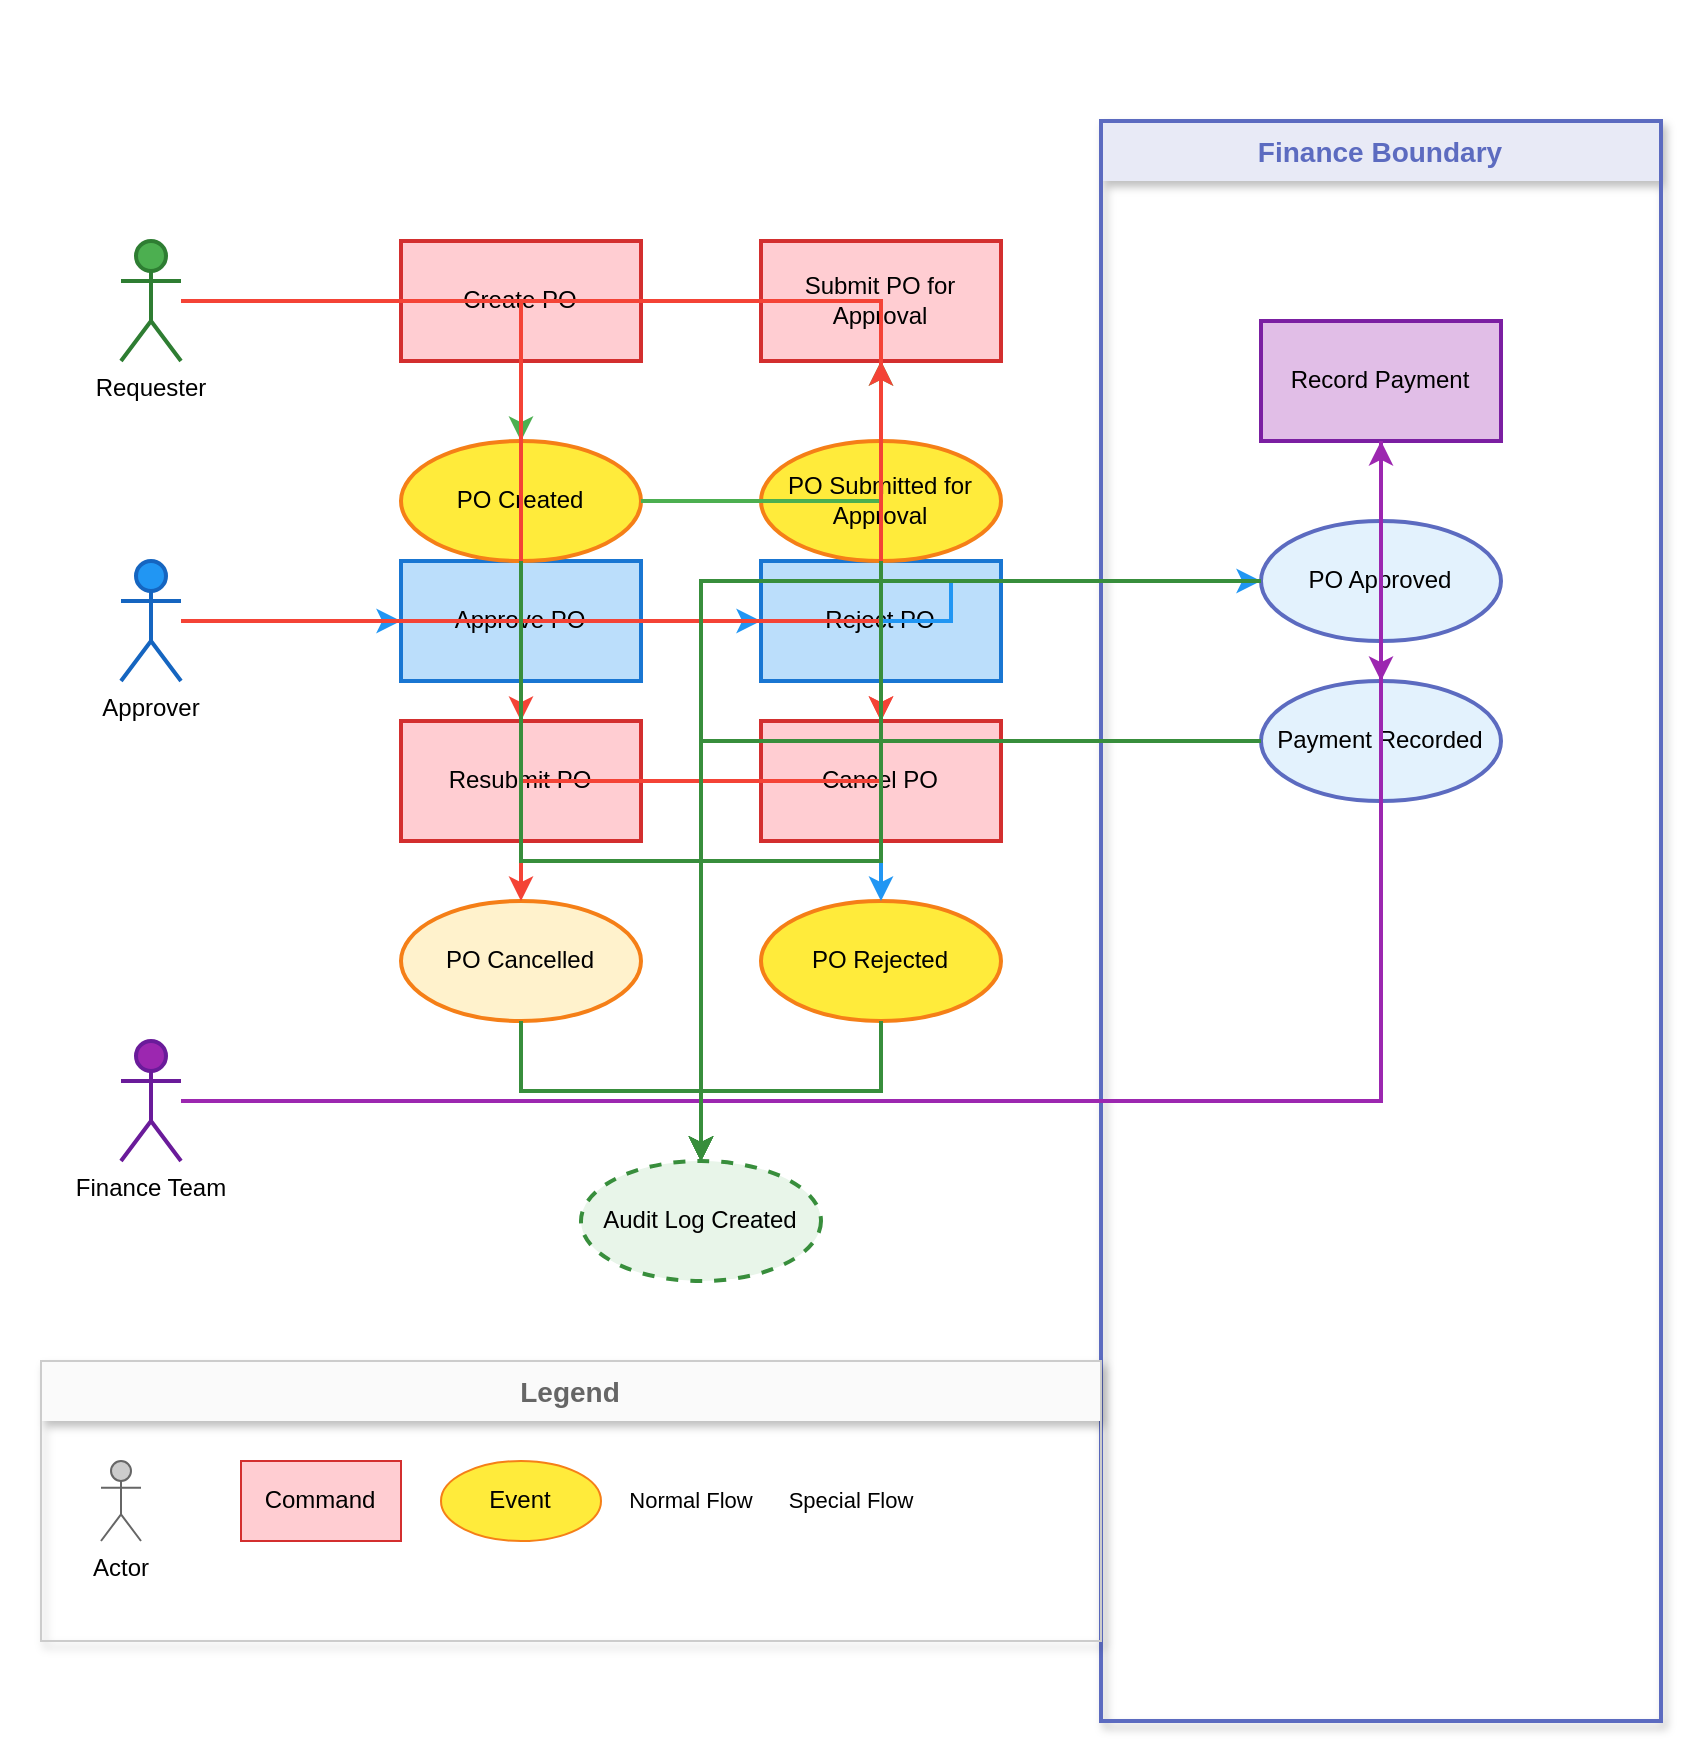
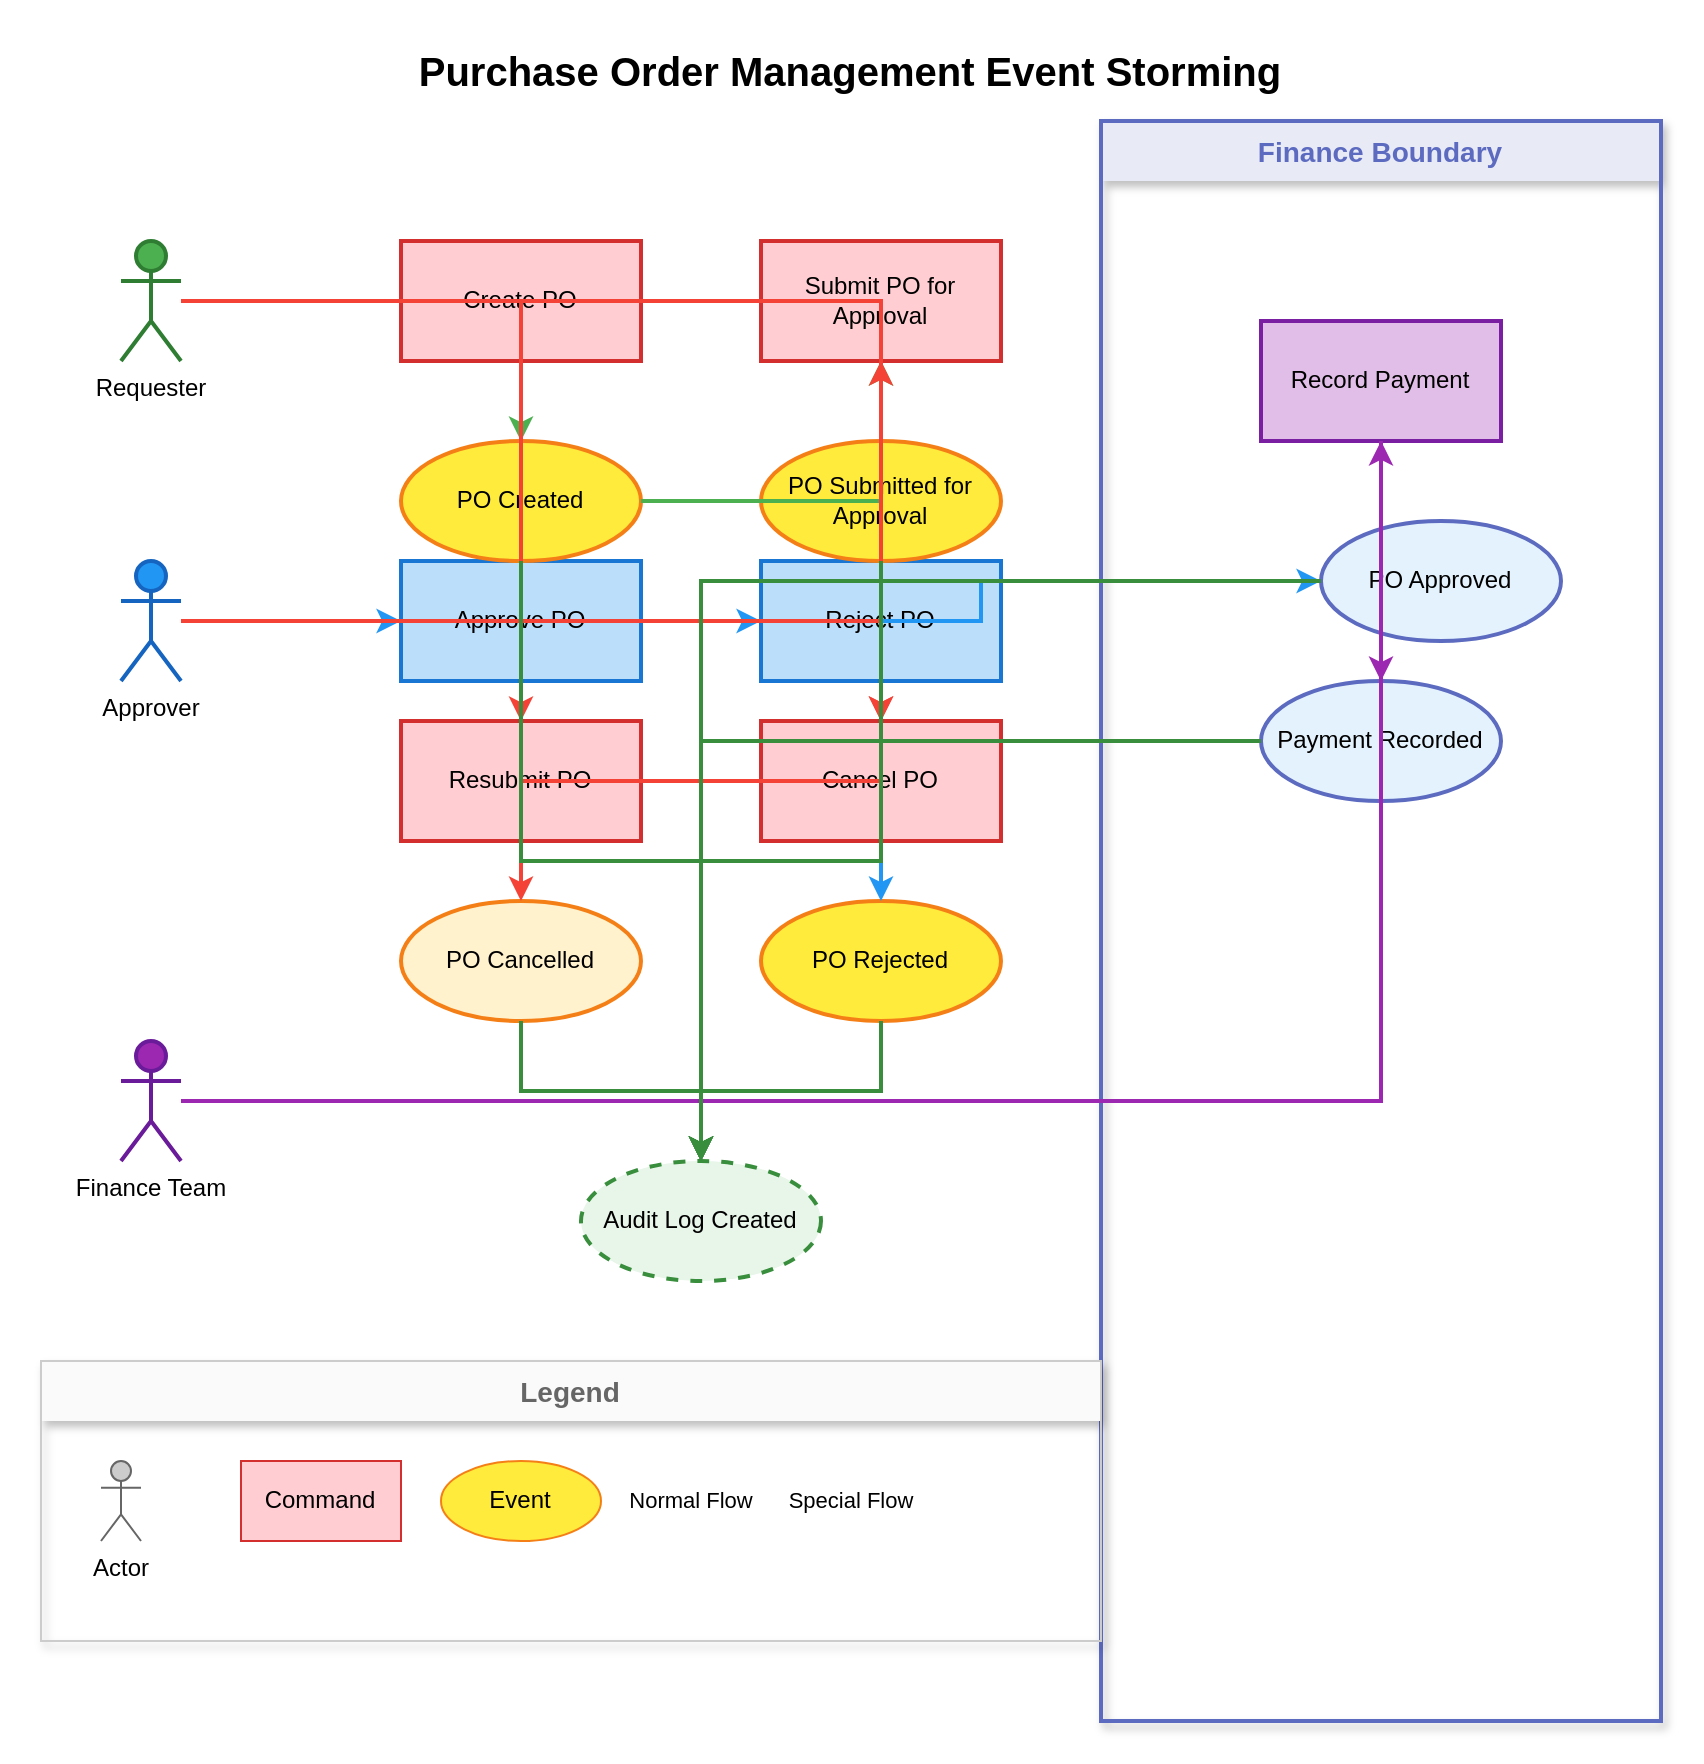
none -> (851, 71)
(1381, 581) -> (1441, 581)
